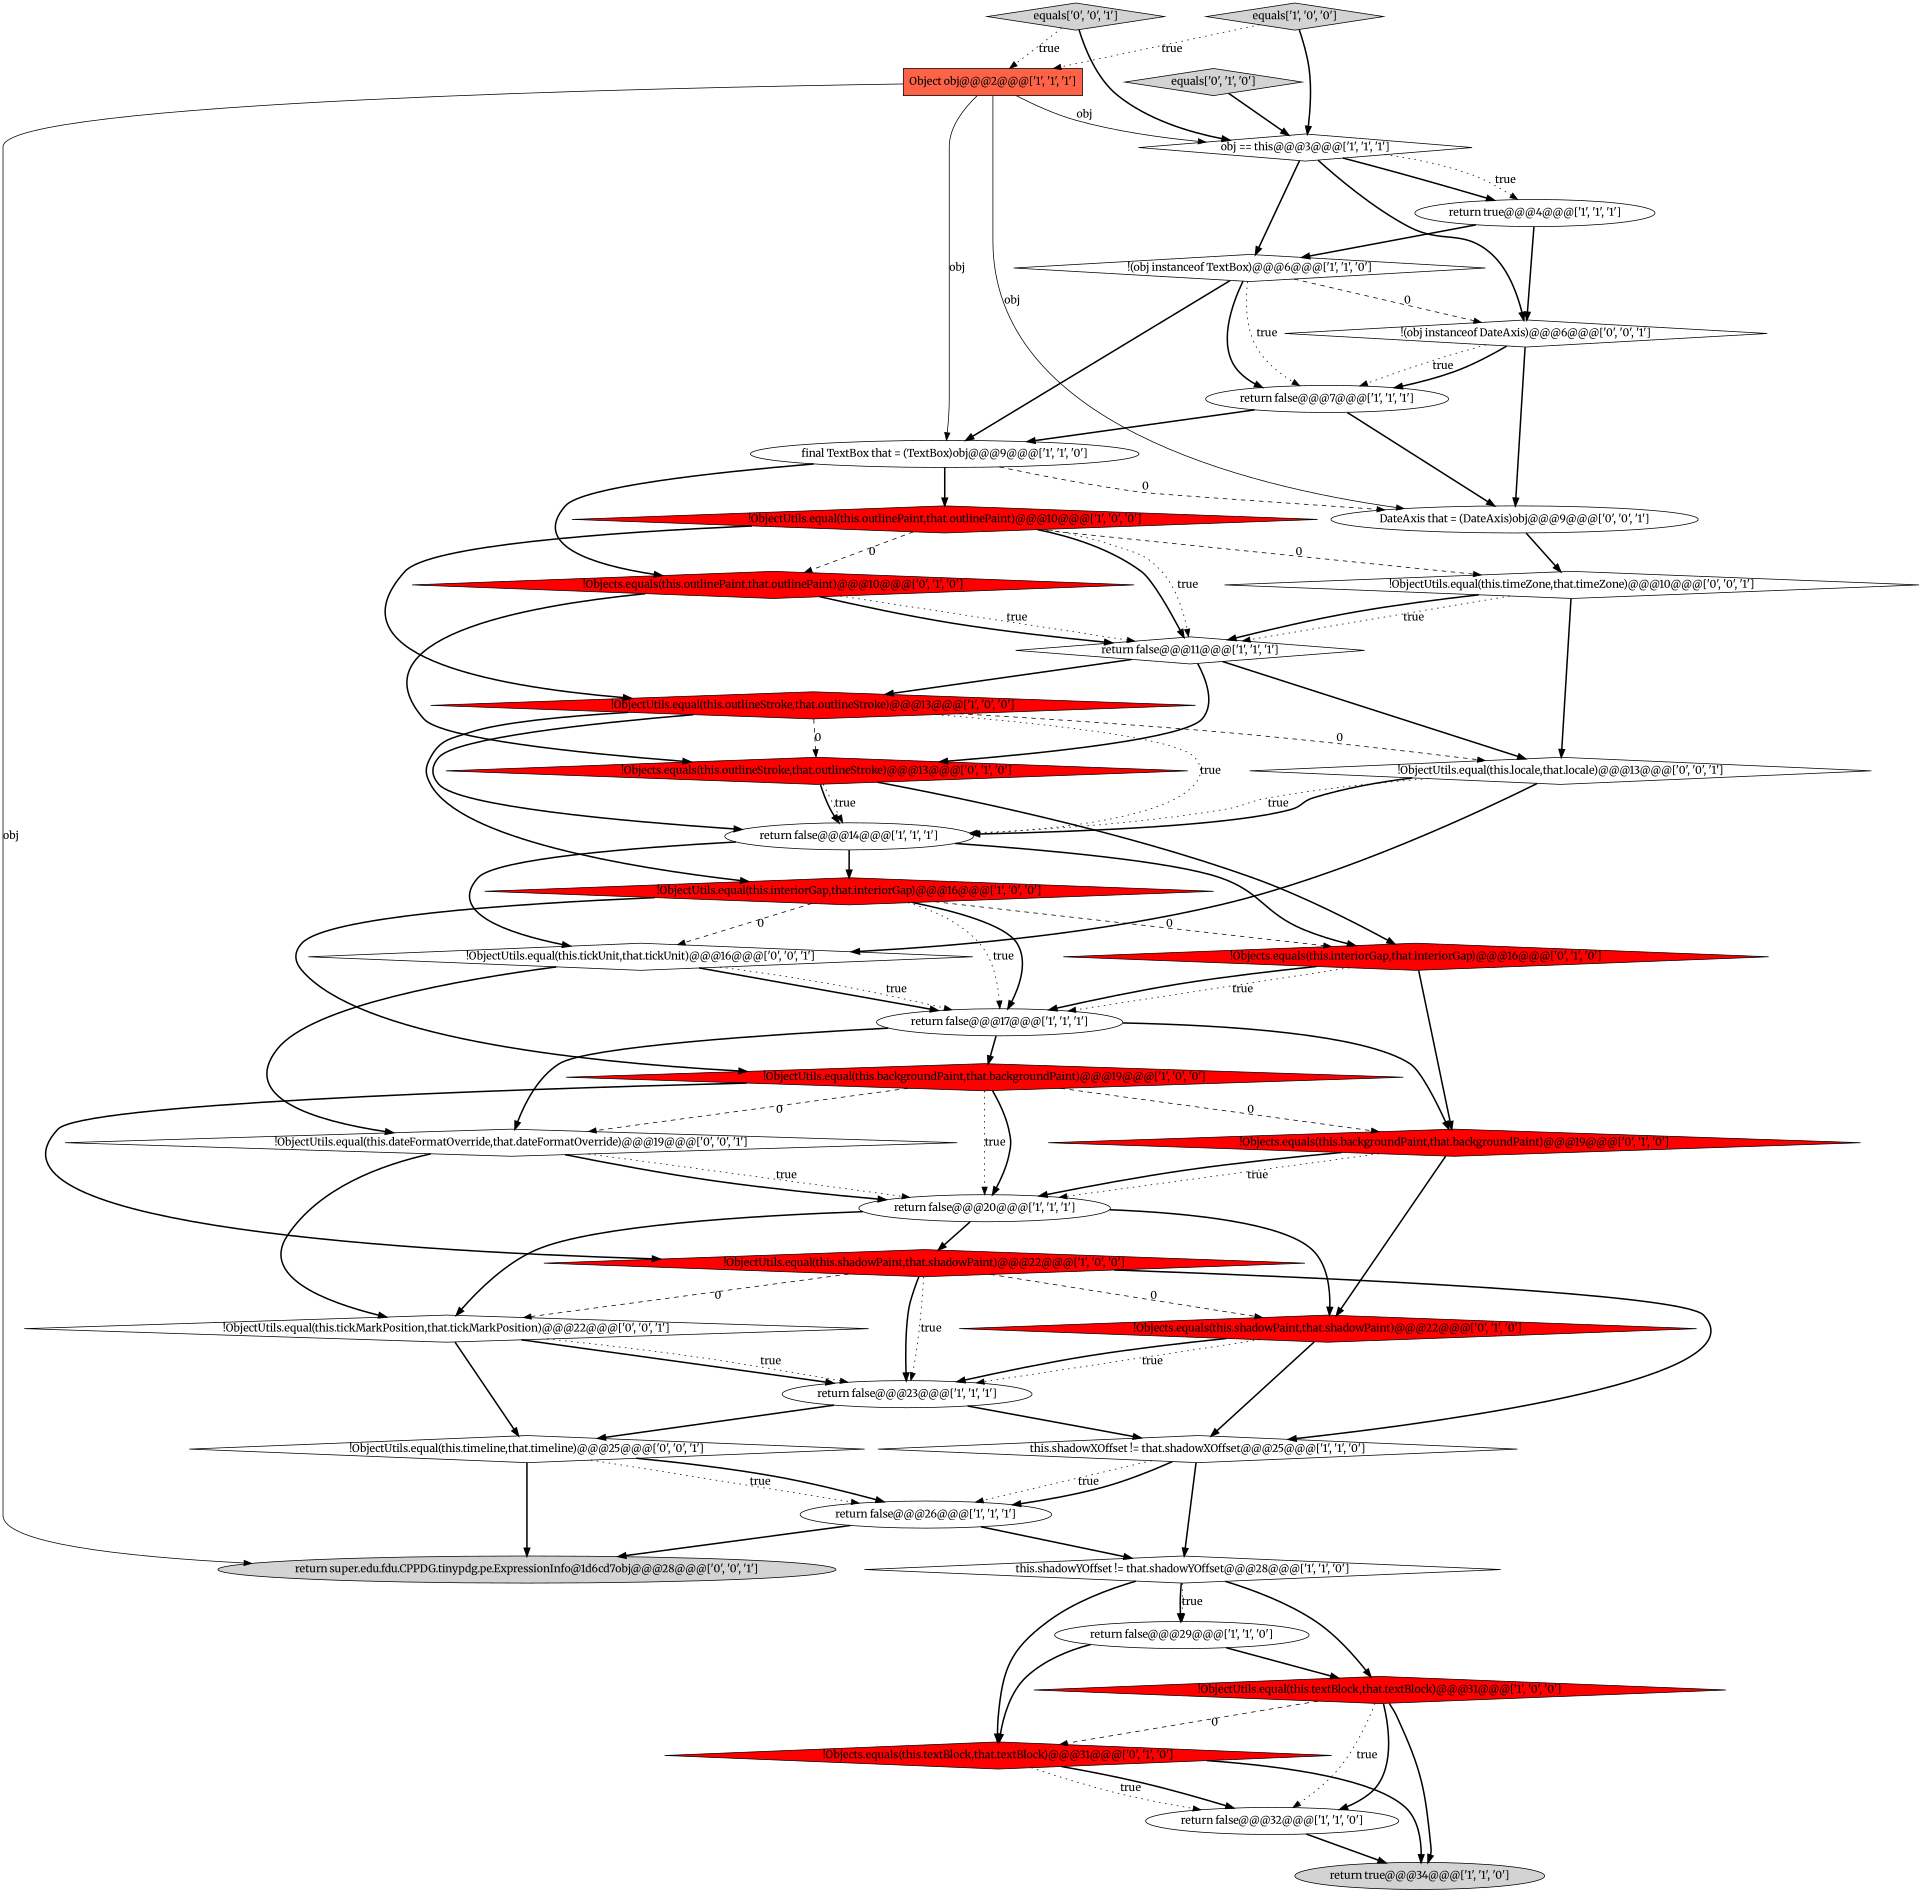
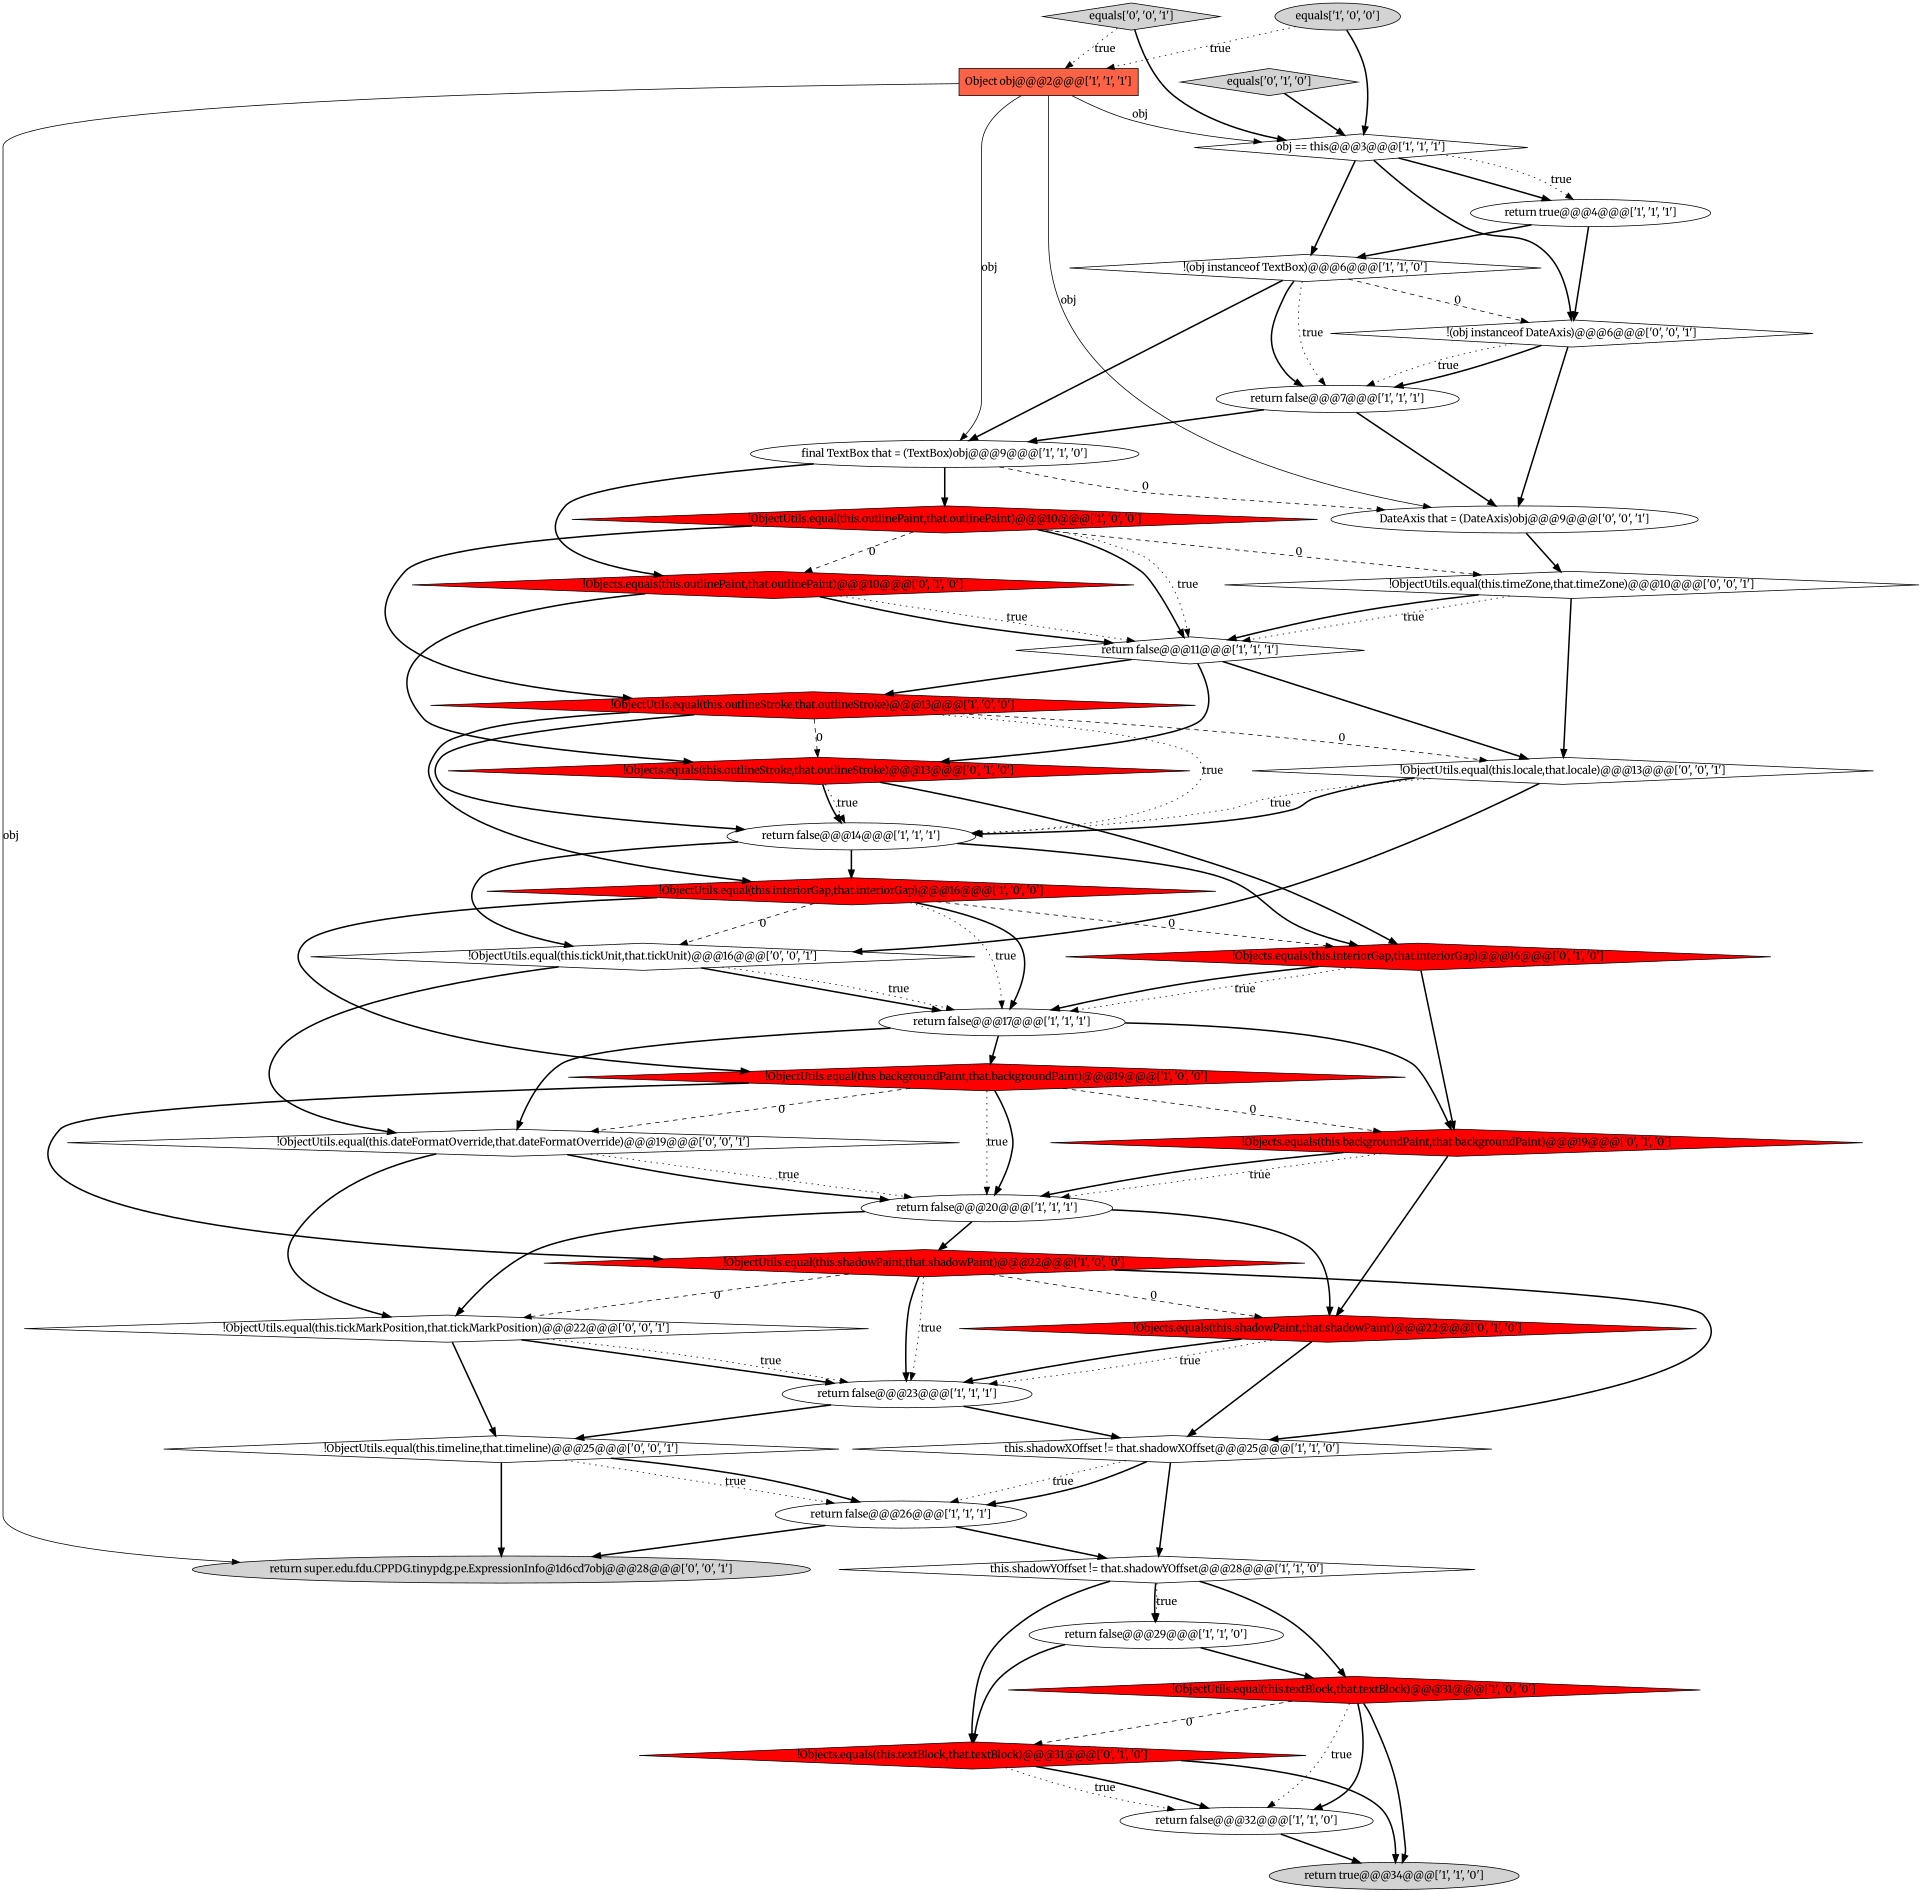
(1295, 17) -> (1338, 17)
